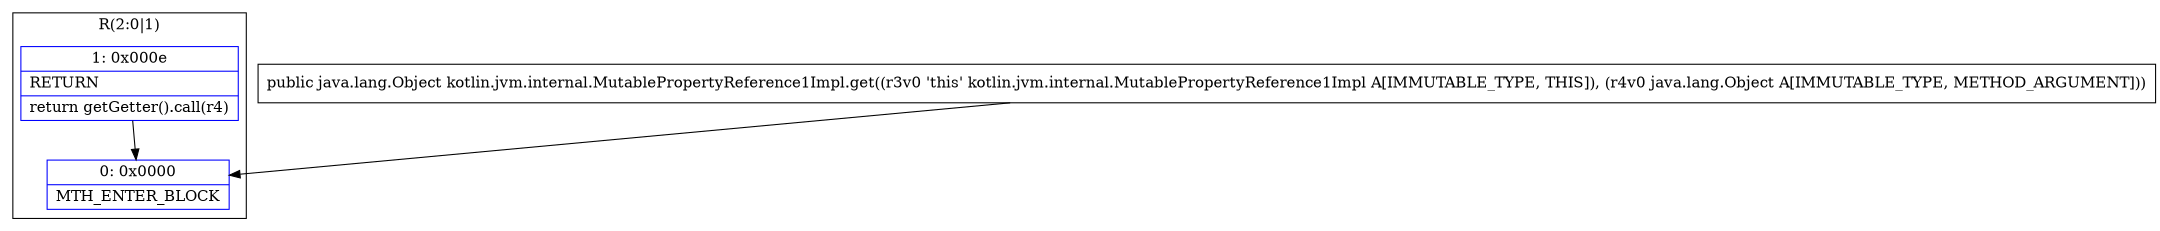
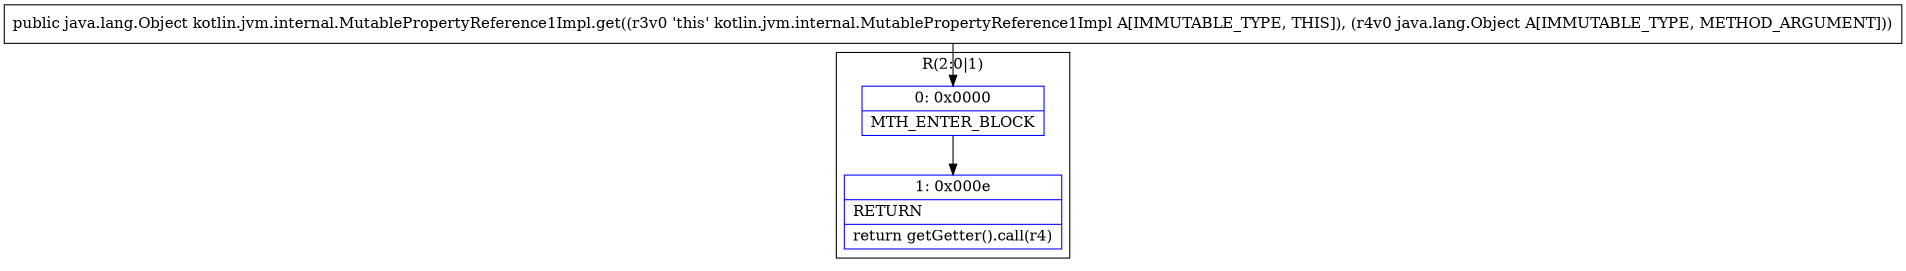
(134, 135) -> (953, 150)
